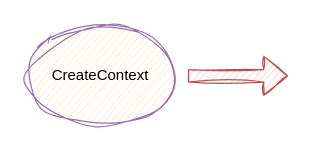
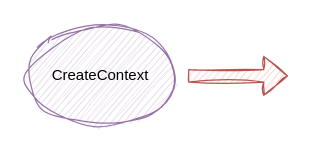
(101, 76) -> (101, 76)
